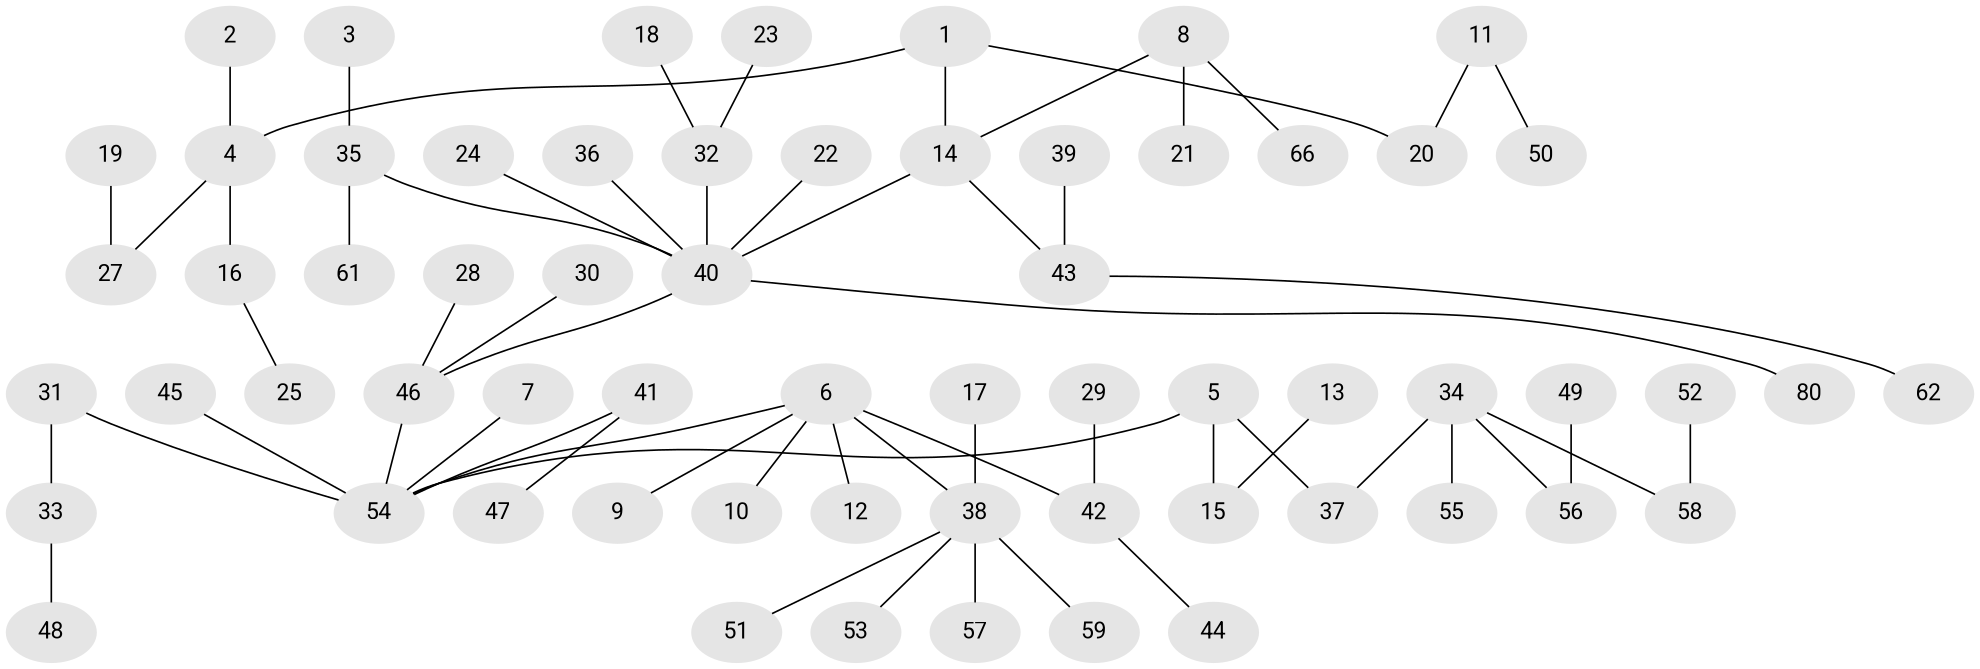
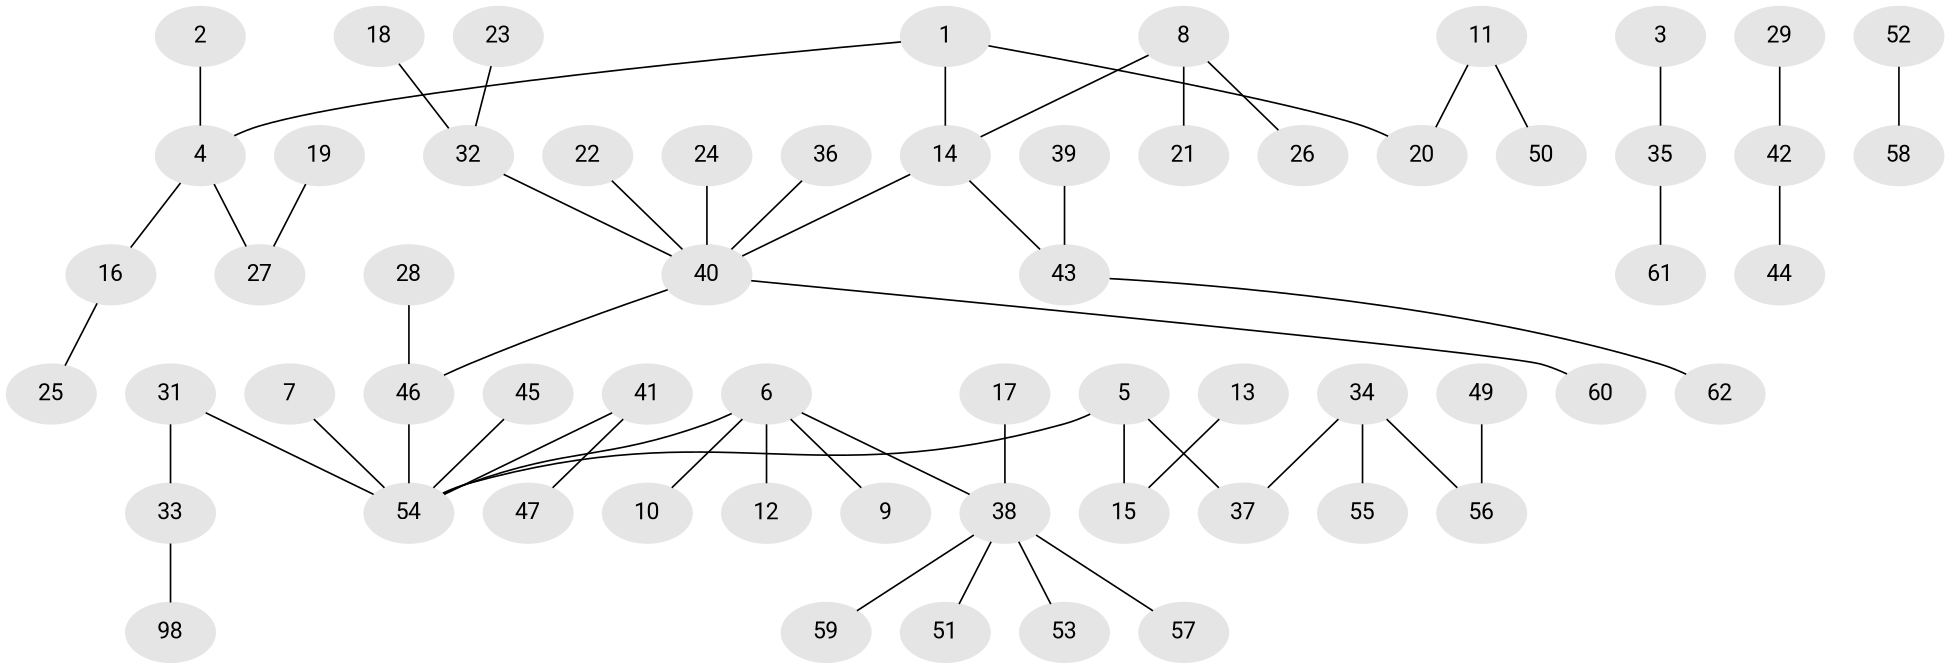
(1303, 156) -> (1303, 156)
(528, 215) -> none
(588, 275) -> none
(1810, 394) -> (1601, 394)
(947, 445) -> none
(1558, 447) -> none
(51, 632) -> (171, 632)
